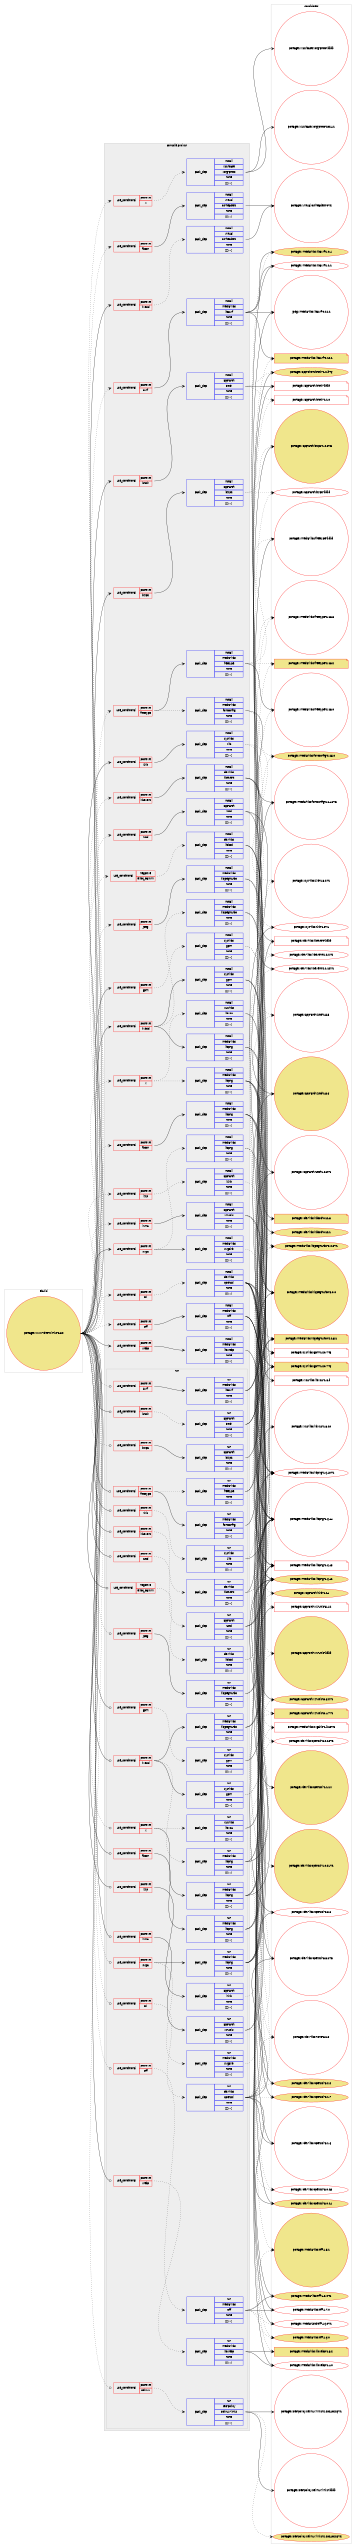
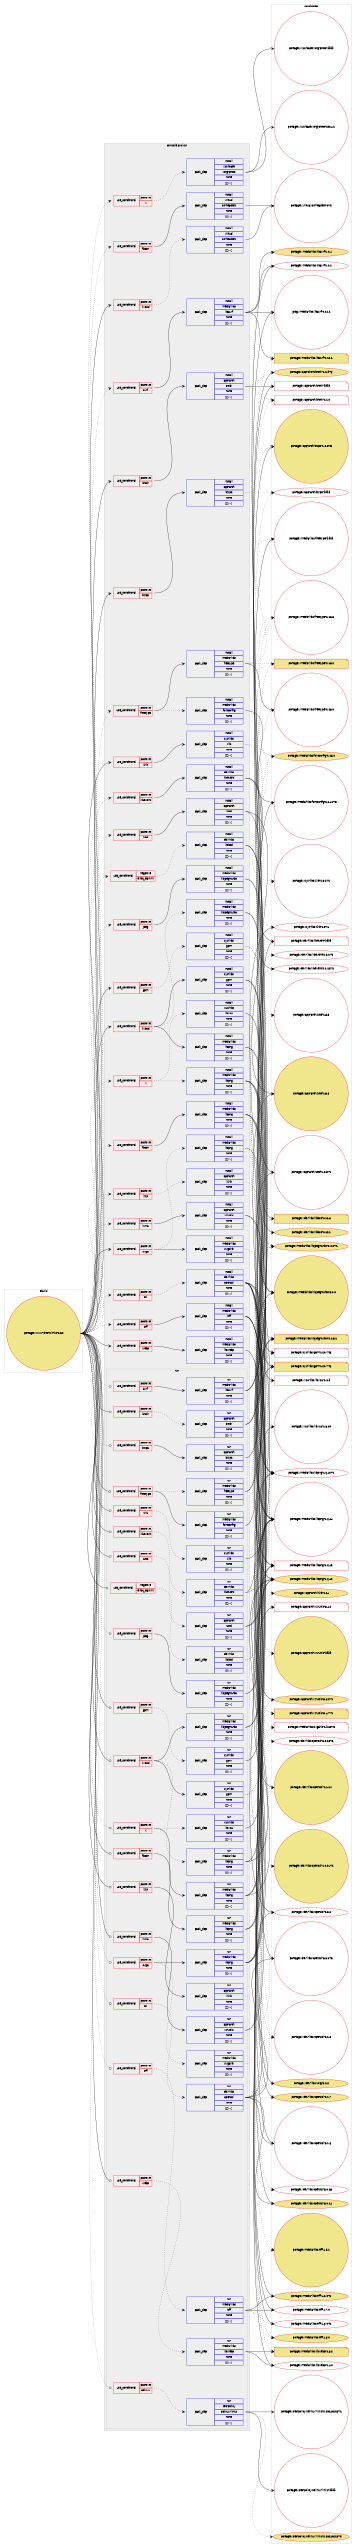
(311, 2037) -> (311, 2037)
(311, 2084) -> (311, 2084)
(311, 2324) -> (311, 2324)
